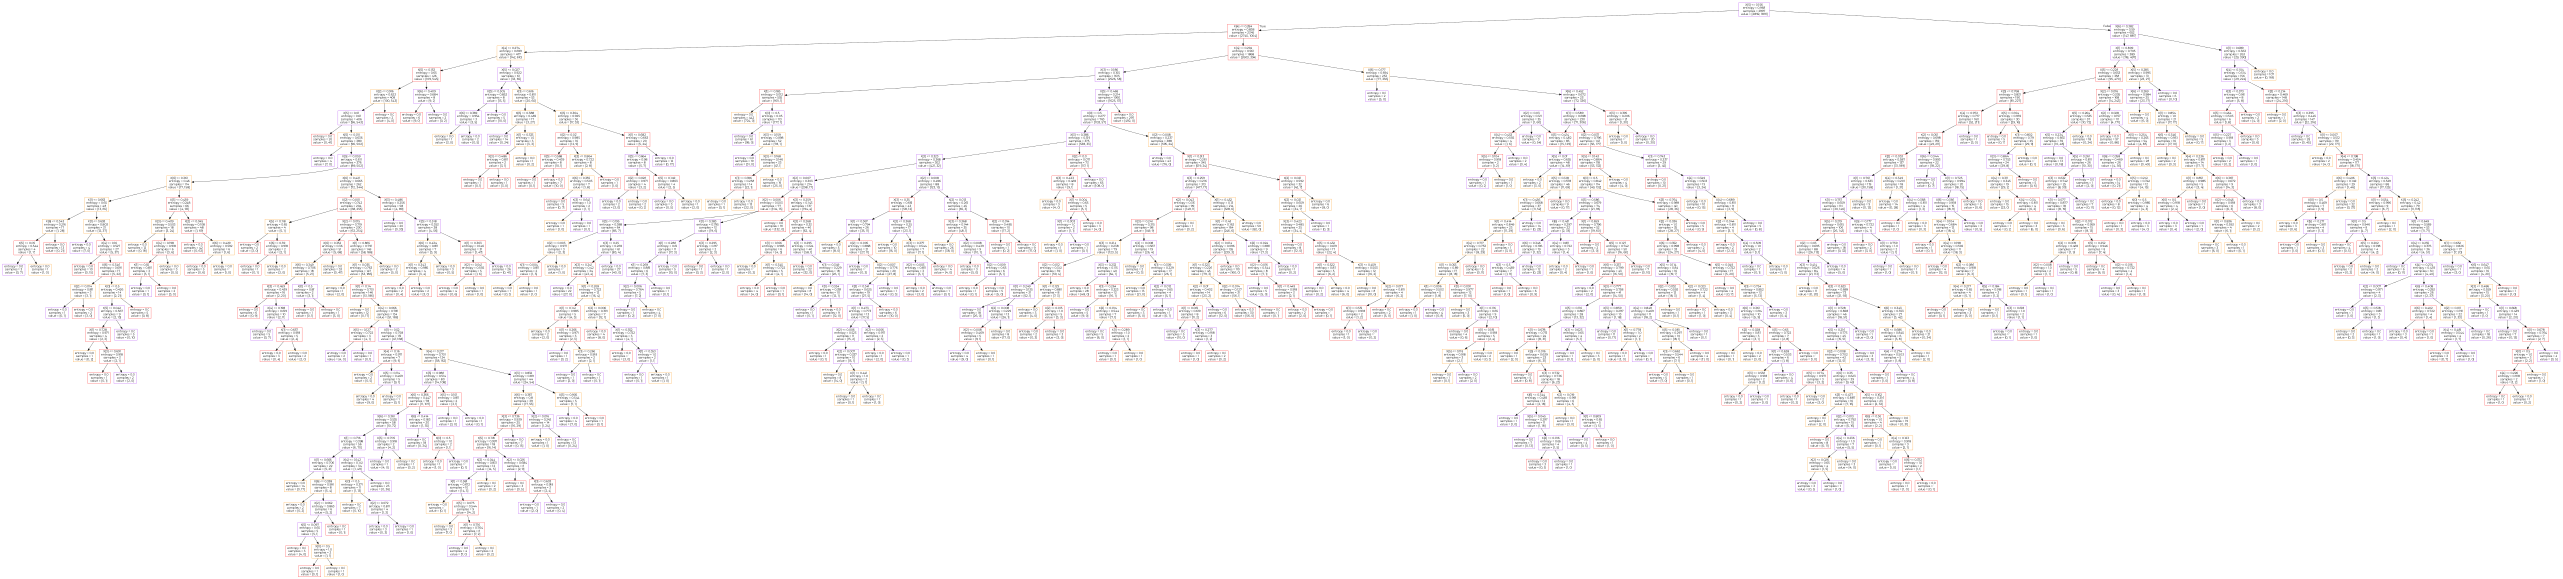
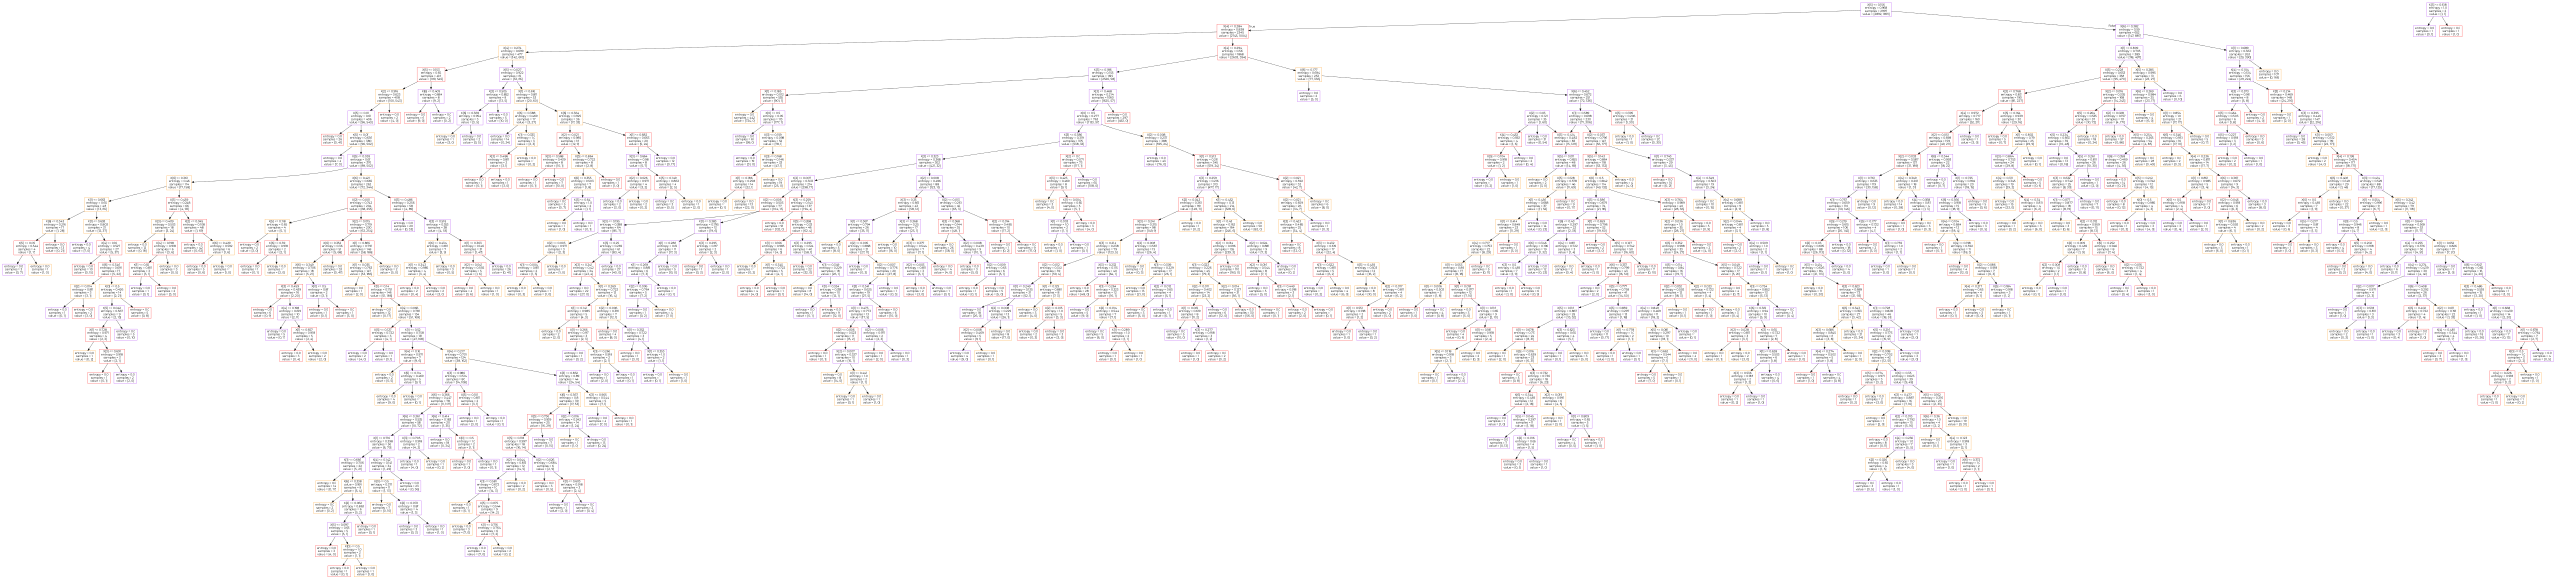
(2002, 301) -> none
(845, 335) -> (845, 335)
(323, 486) -> (353, 486)
